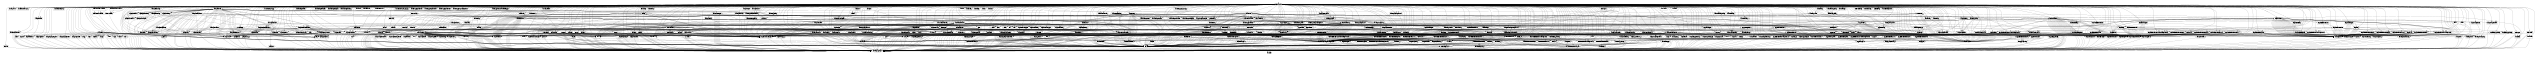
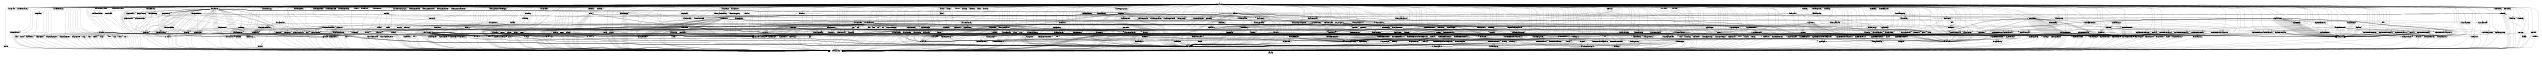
(1744, 18) -> none
